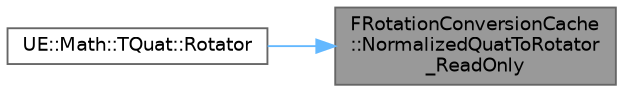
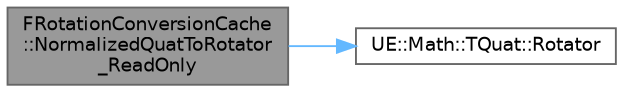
(292, 46) -> (313, 46)
